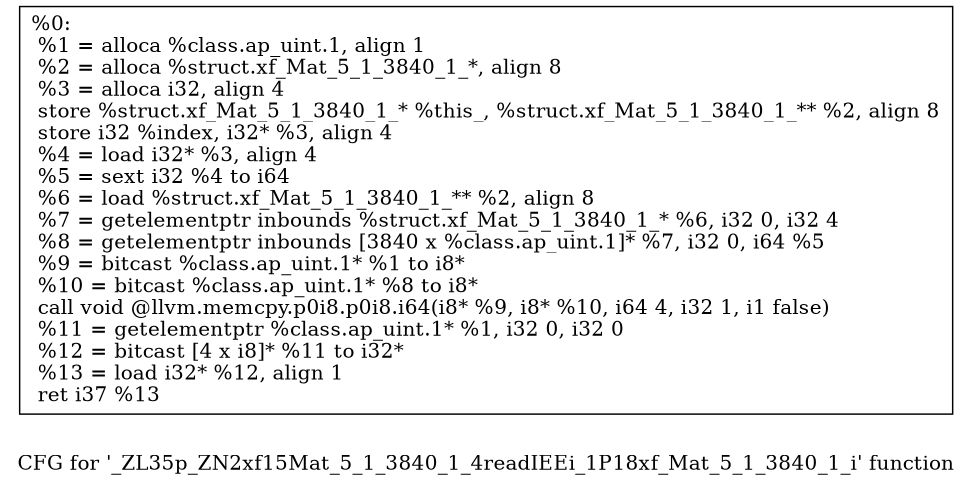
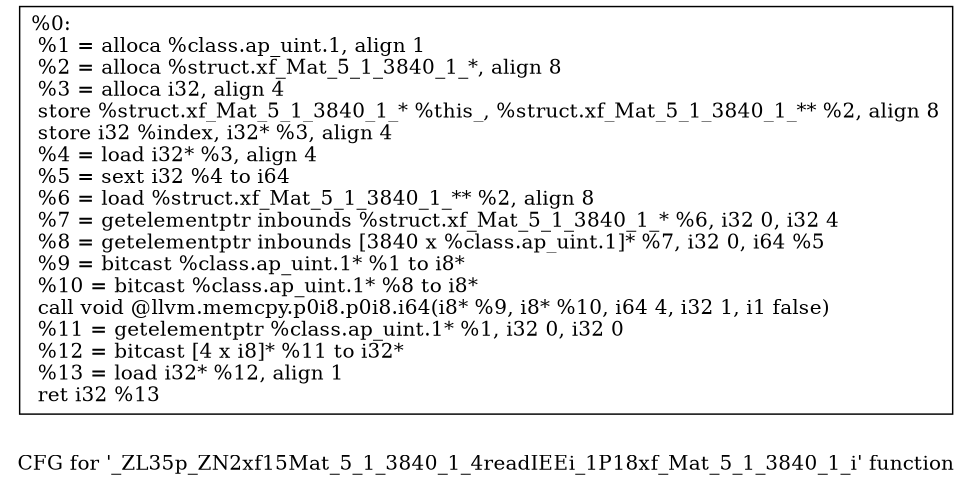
(96, 395) -> (96, 395)
